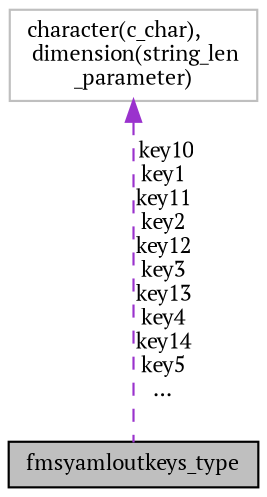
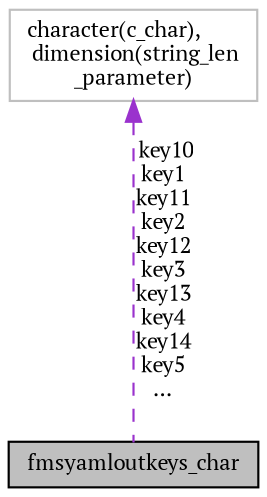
(134, 465) -> (134, 465)
